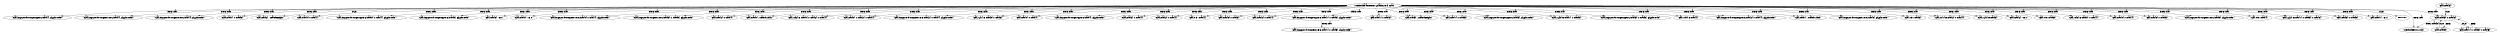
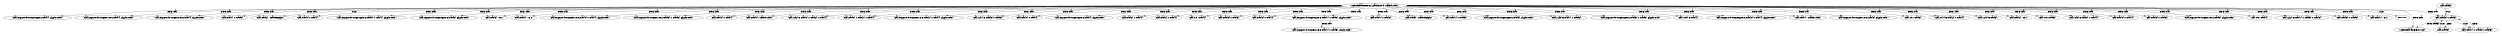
(1374, 6) -> (1374, 6)
(2414, 30) -> (2412, 30)
